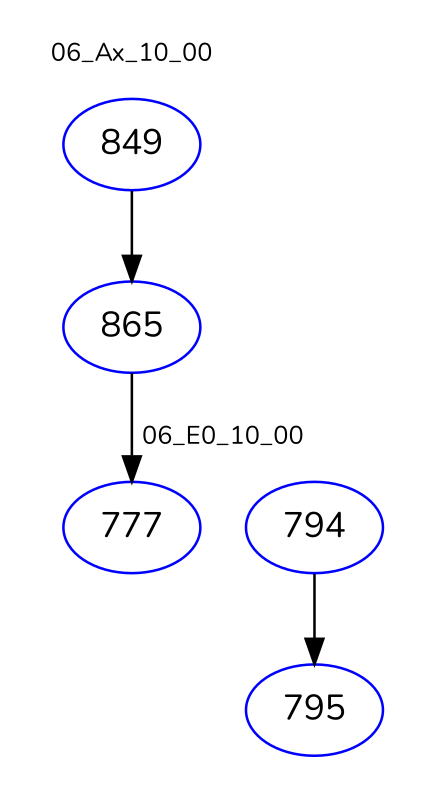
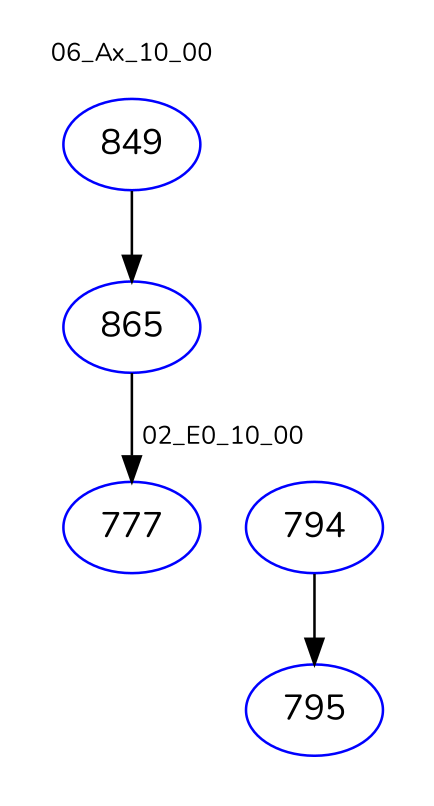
(223, 437) -> (223, 437)
